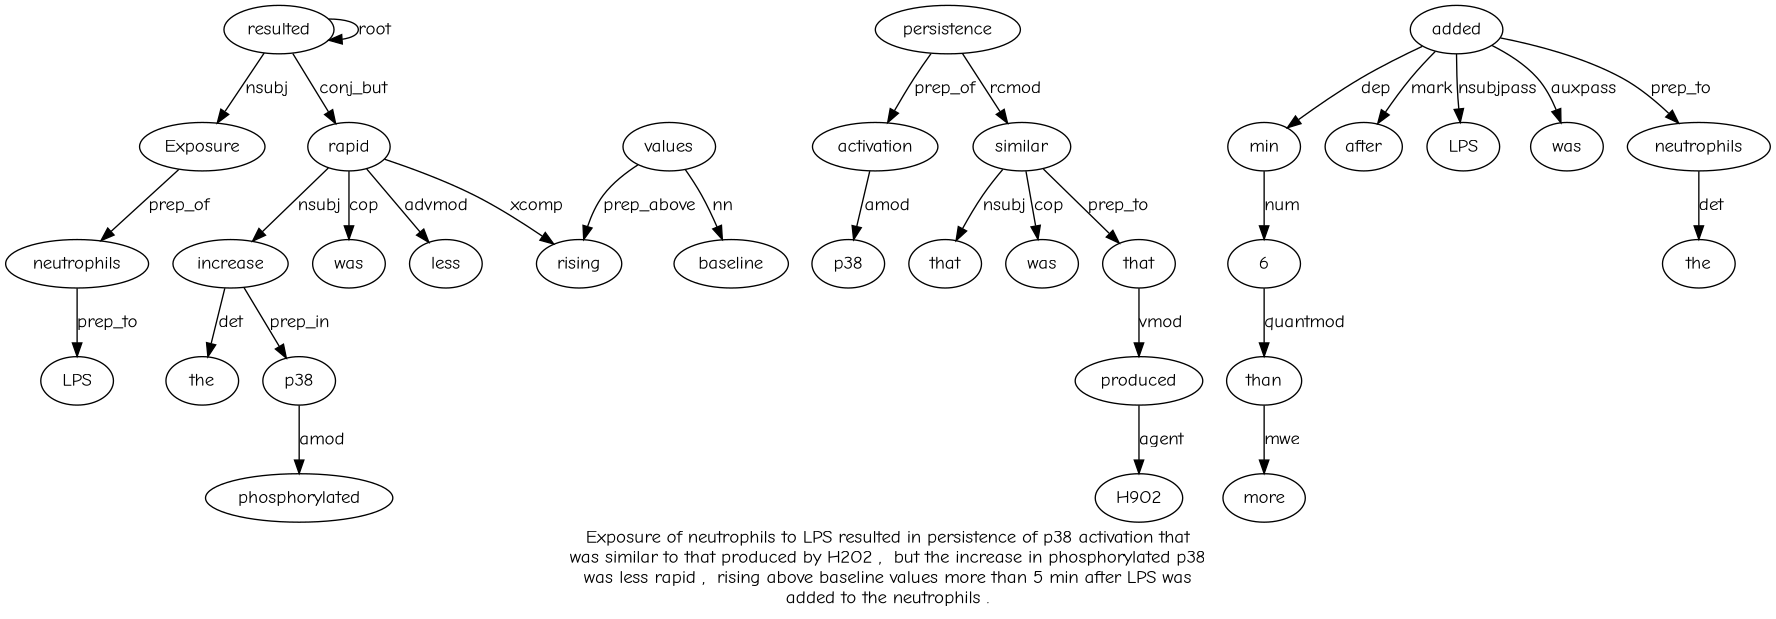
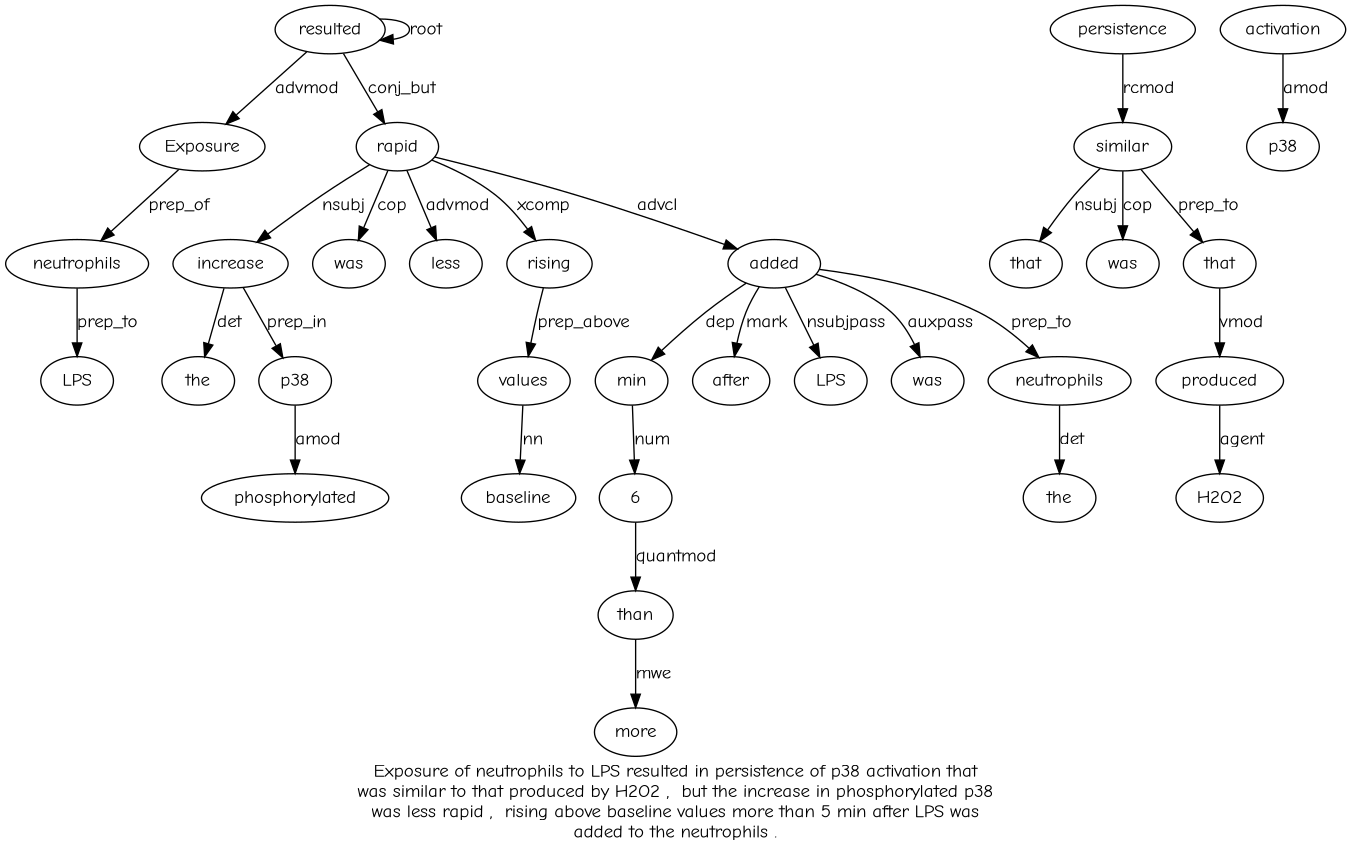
(912, 82) -> none
(267, 88) -> (307, 88)
(607, 191) -> (537, 315)
none -> (581, 197)
(1139, 498) -> (1220, 498)
